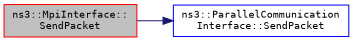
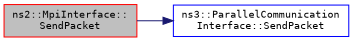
(70, 21) -> (70, 21)
